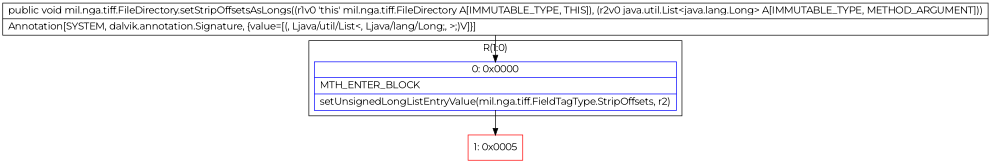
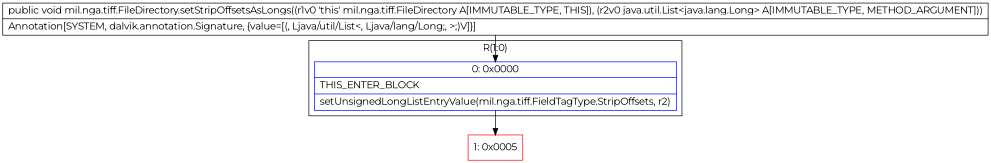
(370, 85) -> (370, 85)
